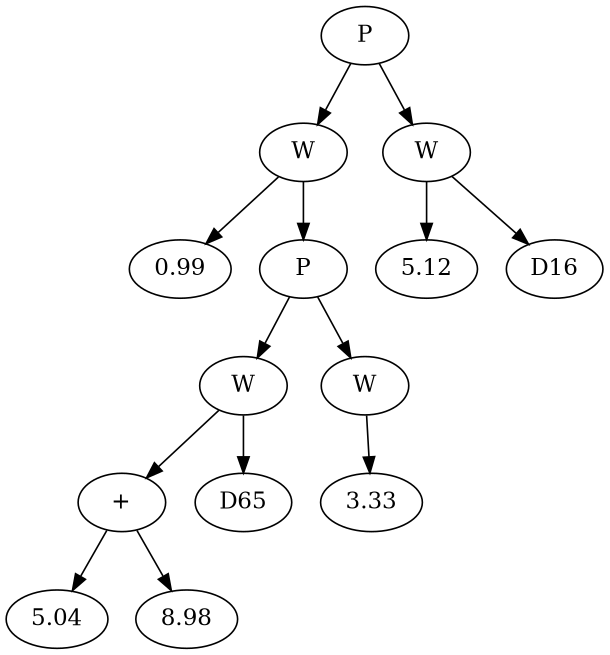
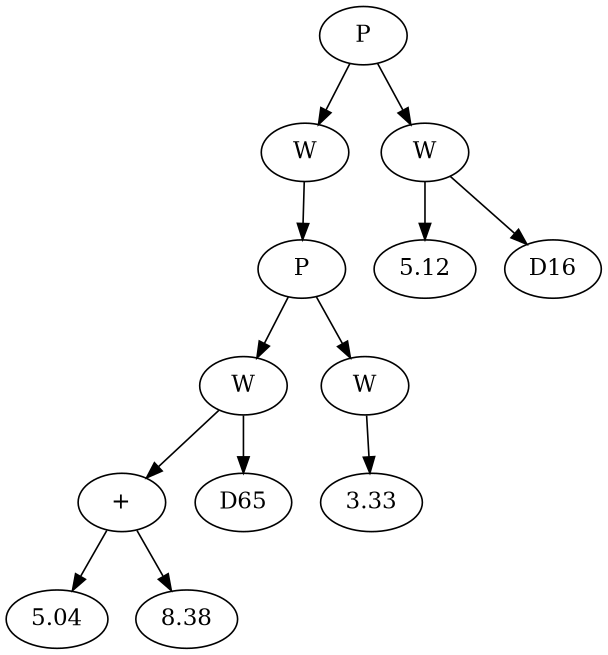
(180, 269) -> none
(187, 619) -> (187, 619)
